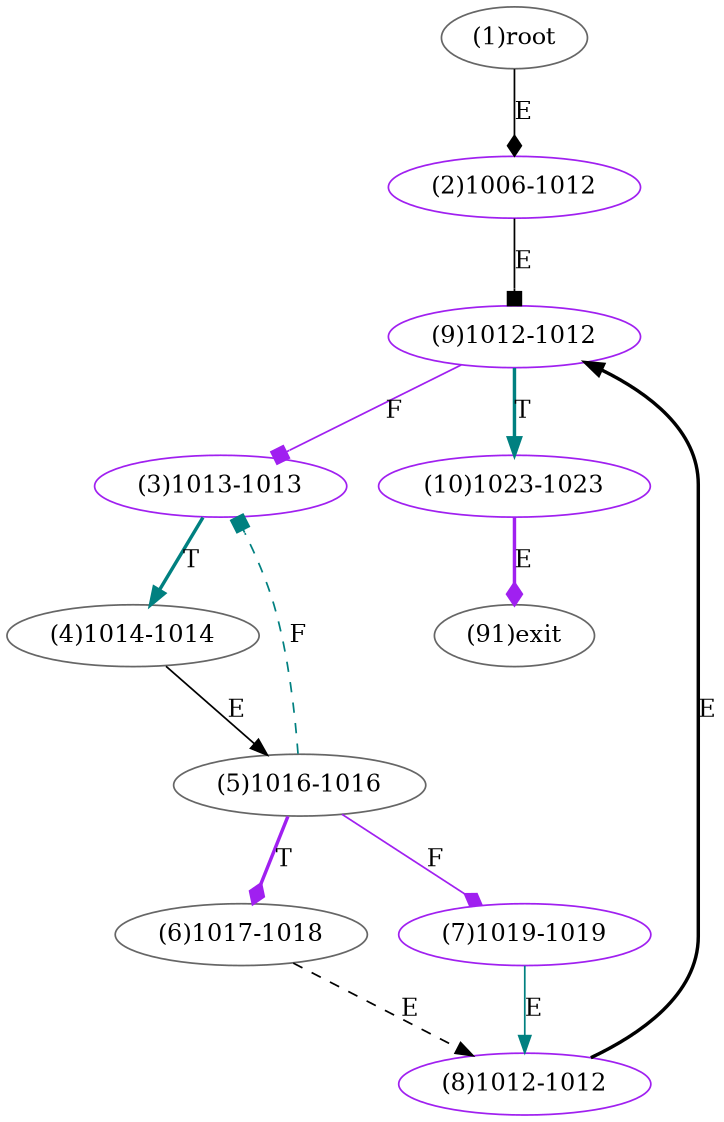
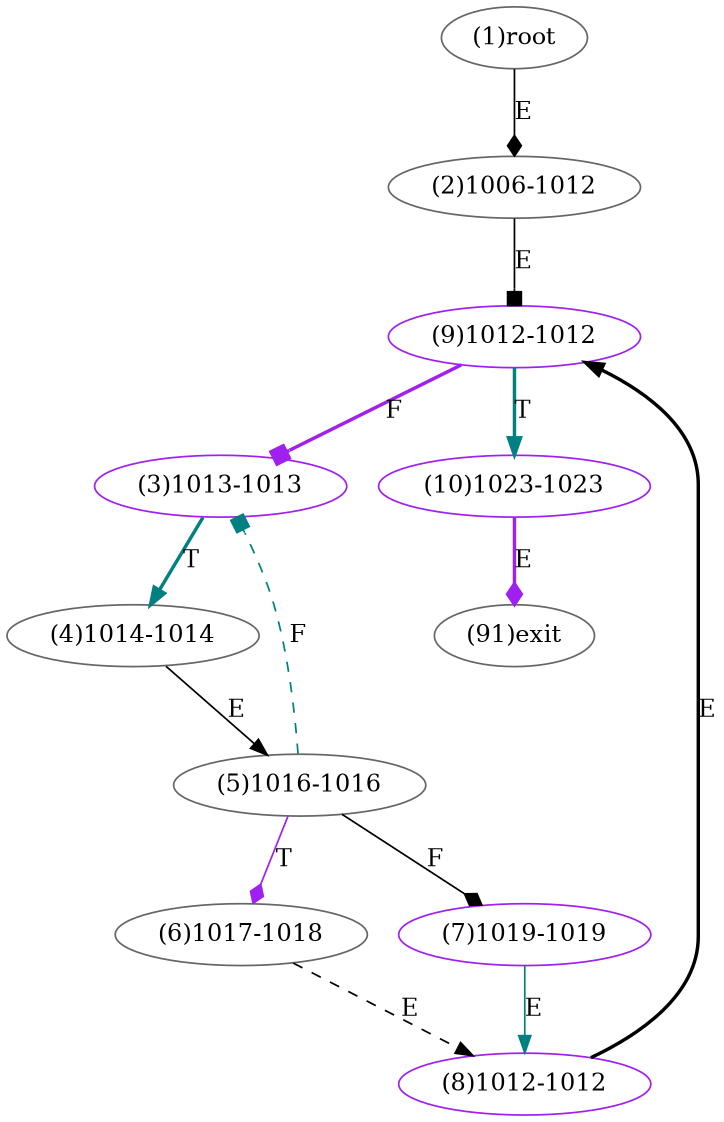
(514, 187) -> (514, 187)
(375, 408) -> (375, 408)
(274, 850) -> (274, 850)
(403, 854) -> (403, 854)
